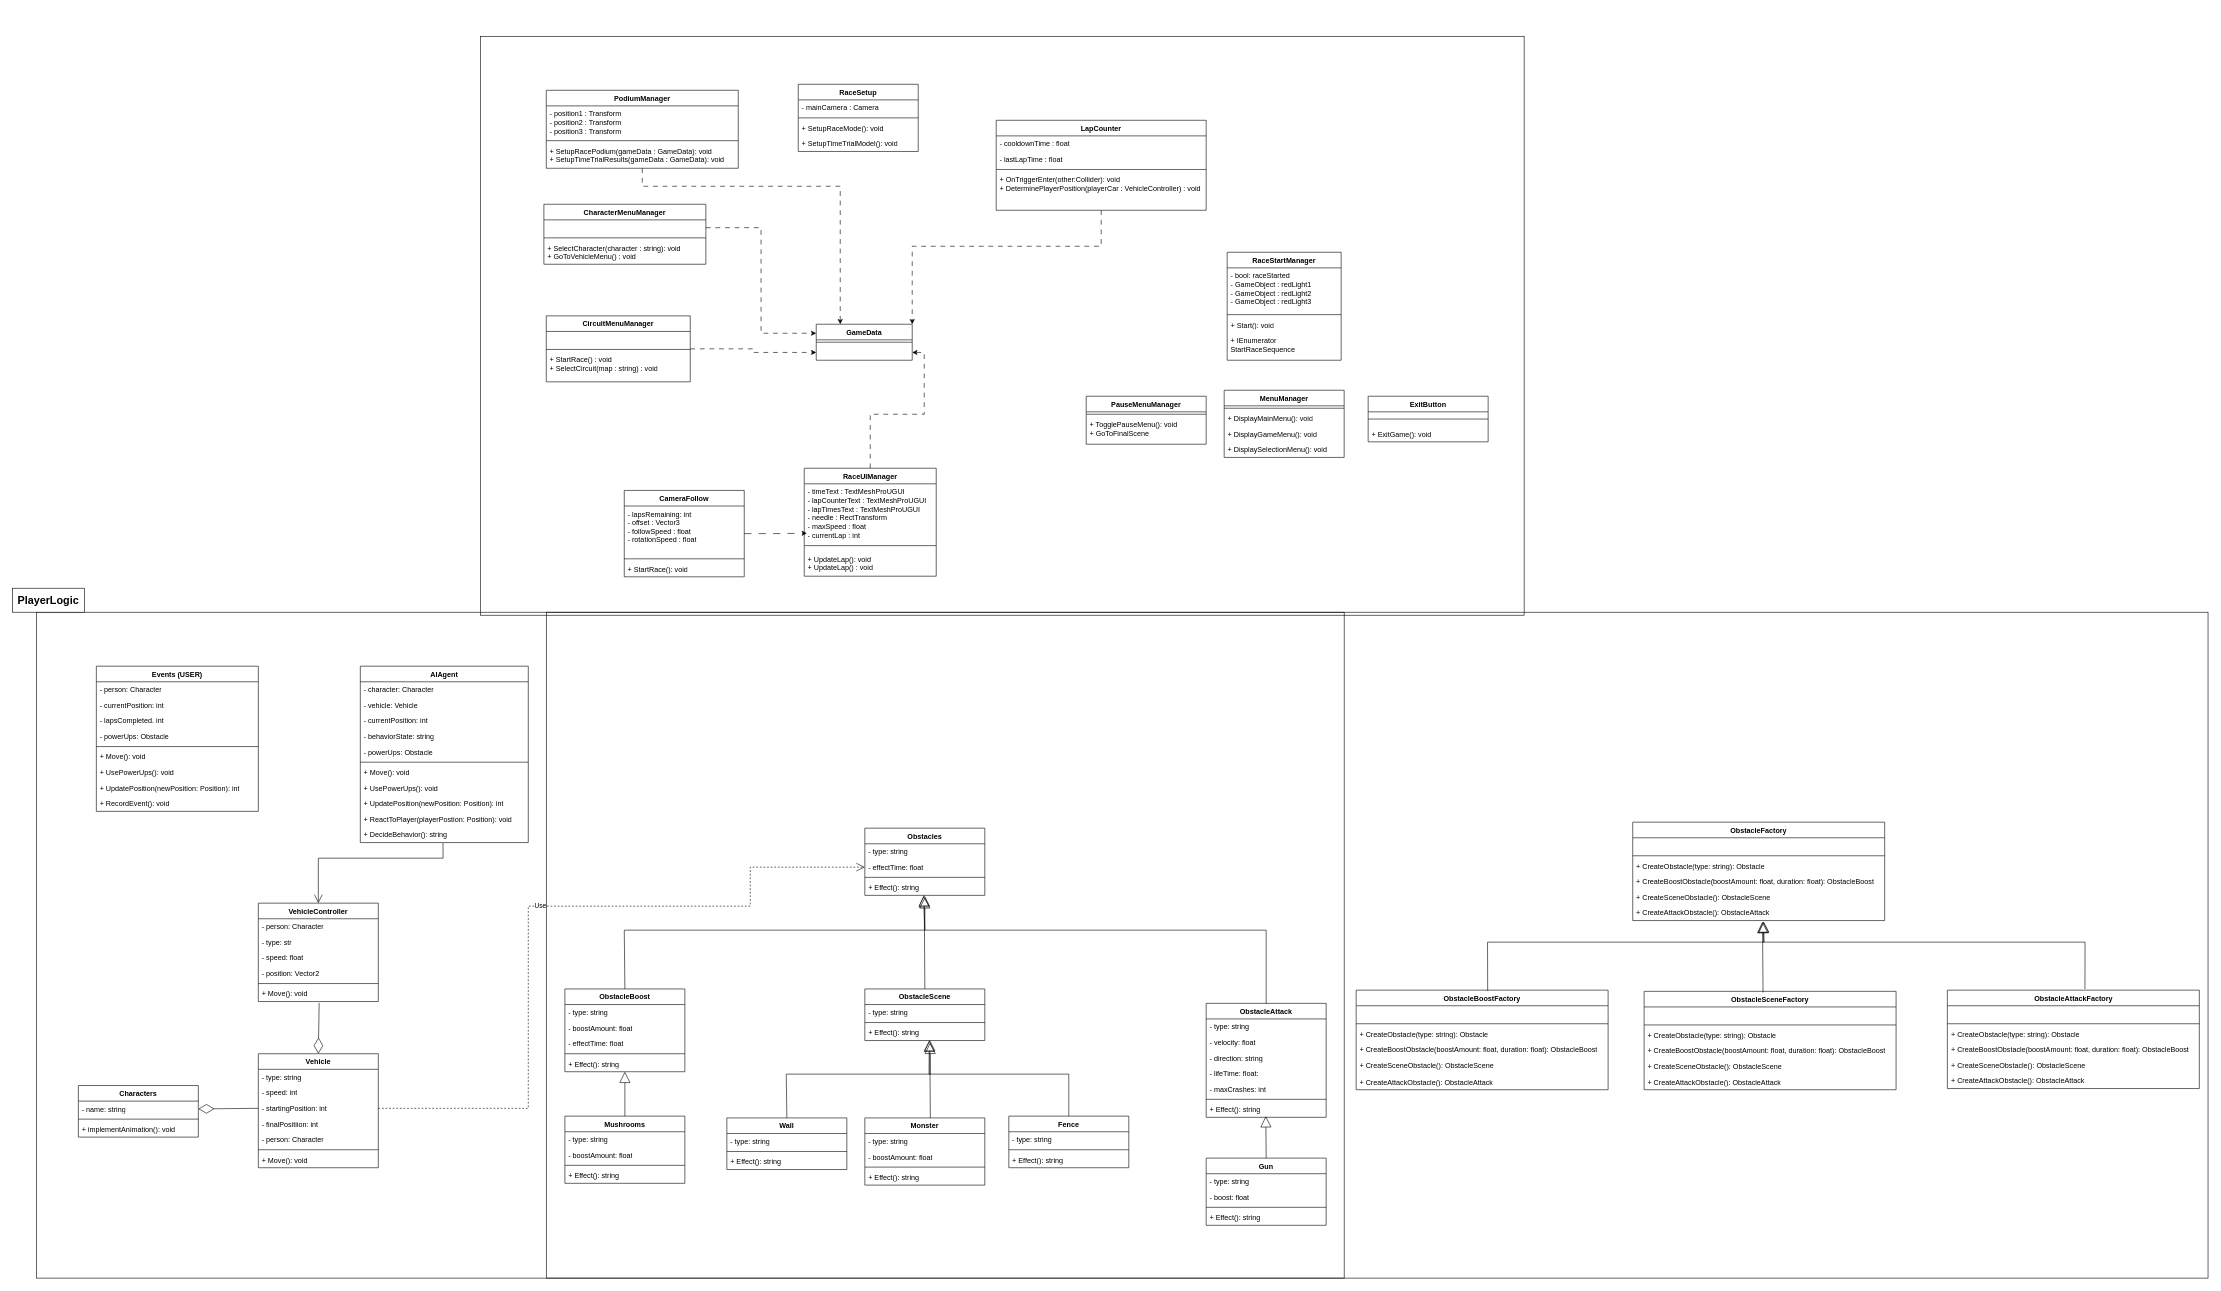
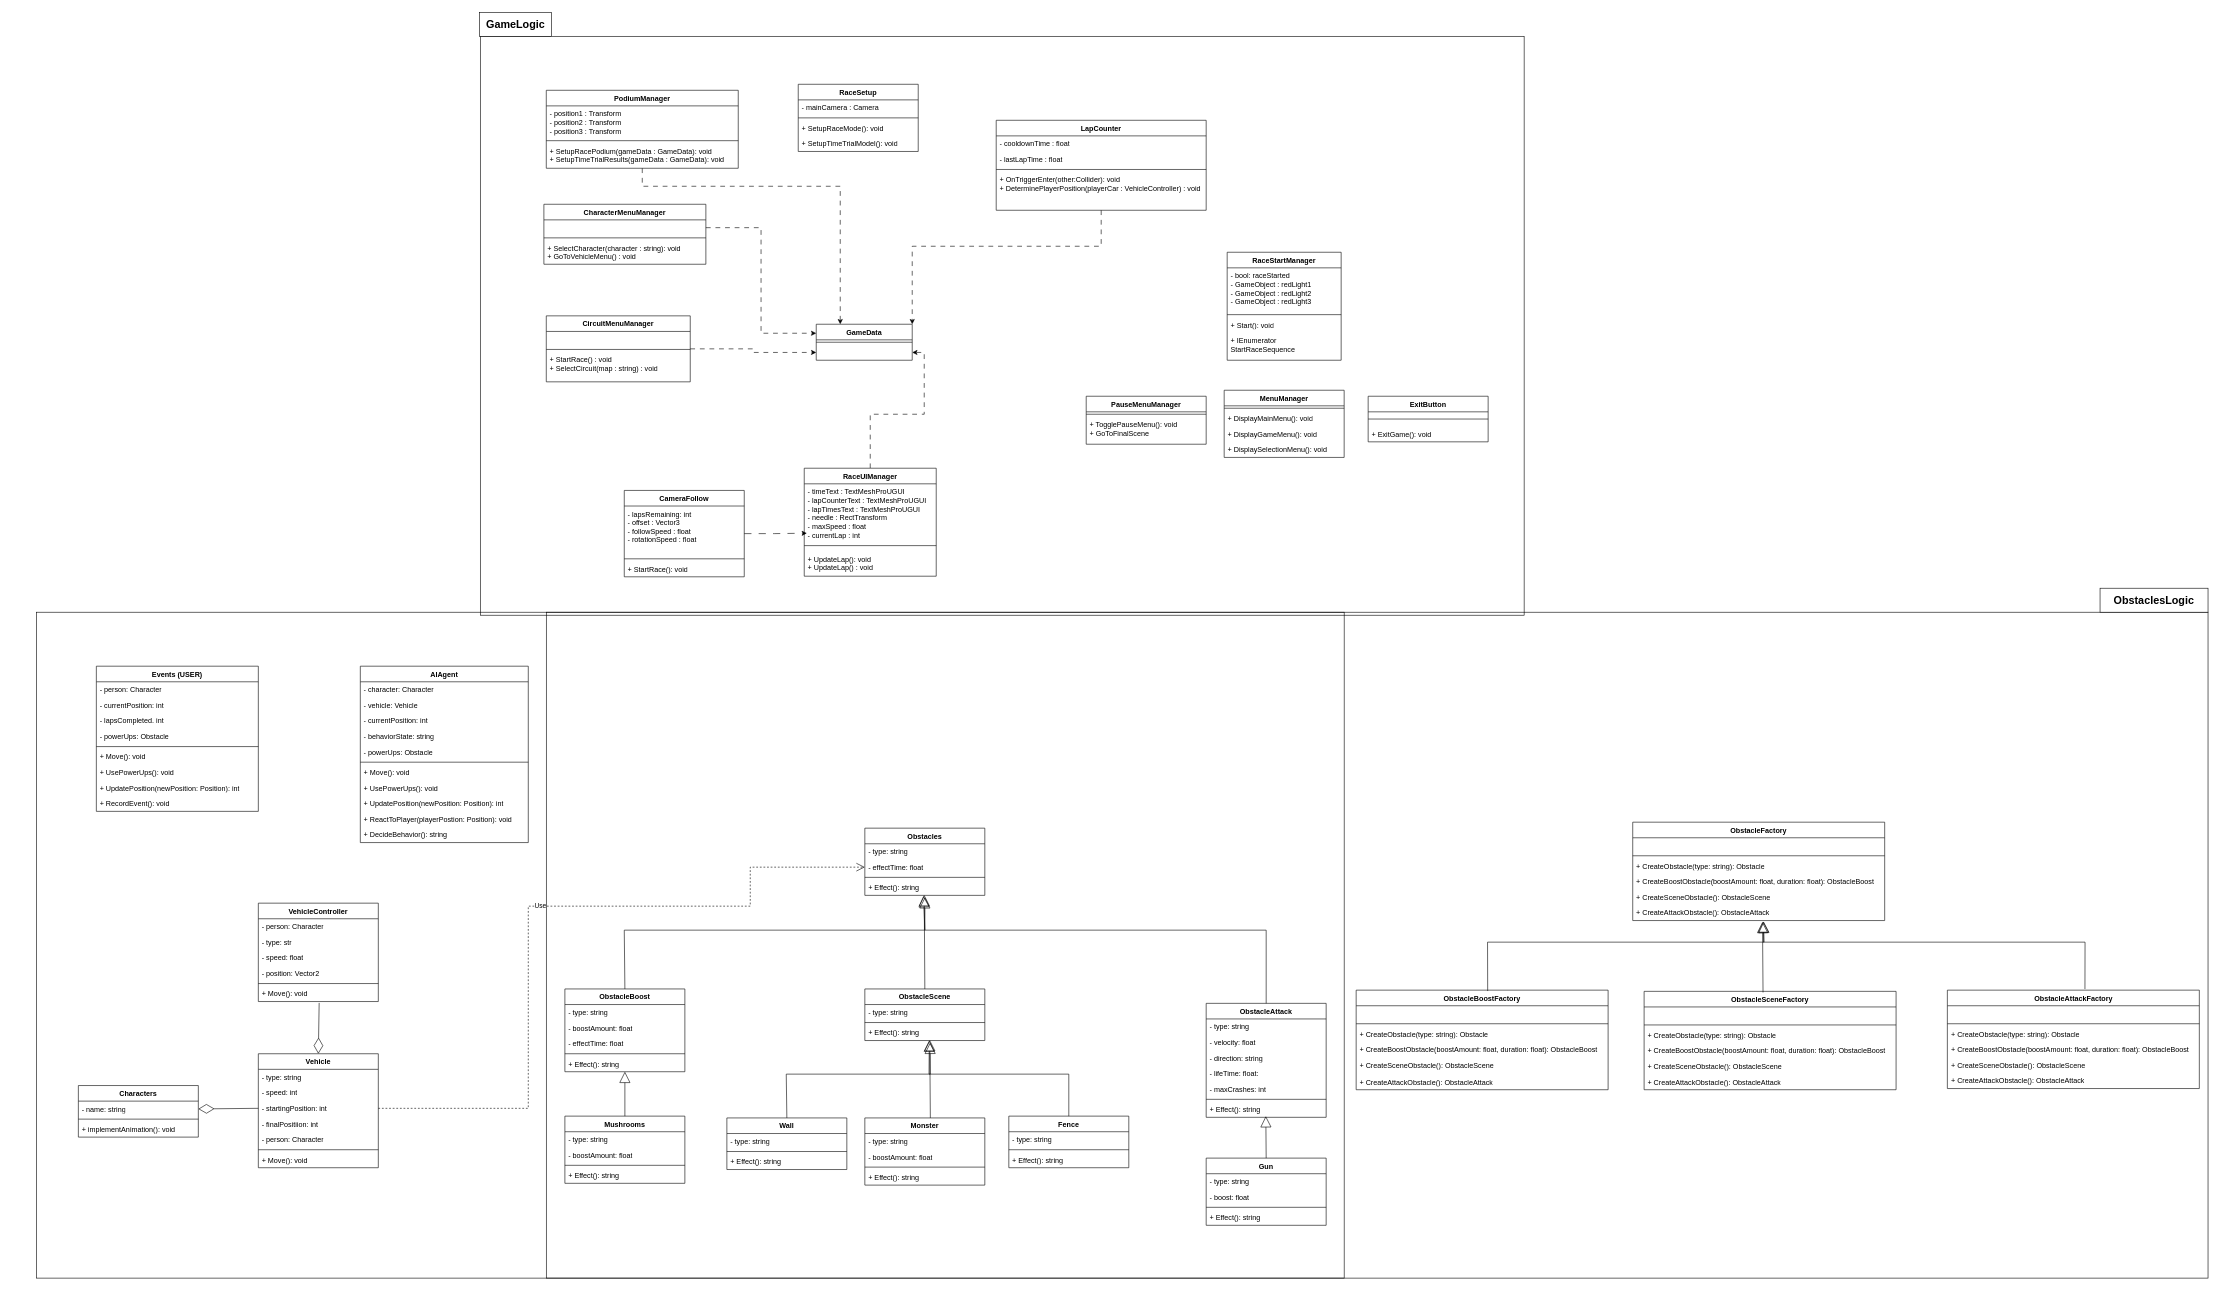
none -> (516, 24)
(48, 600) -> none
none -> (2154, 600)
(361, 858) -> none
